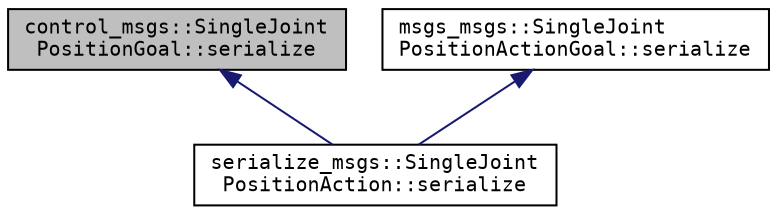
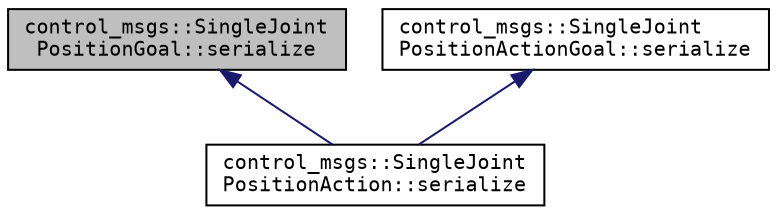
(576, 39) -> (576, 39)
(375, 175) -> (375, 175)
